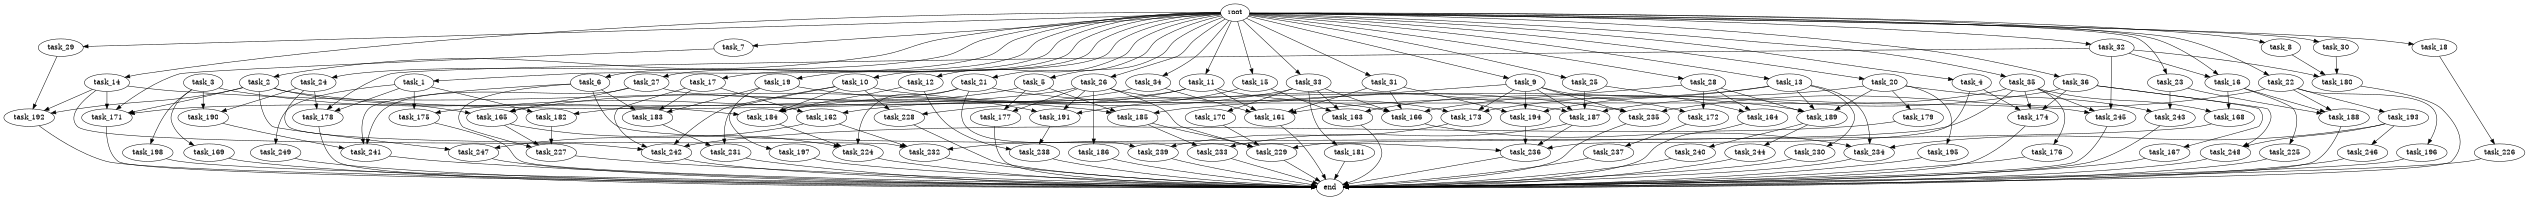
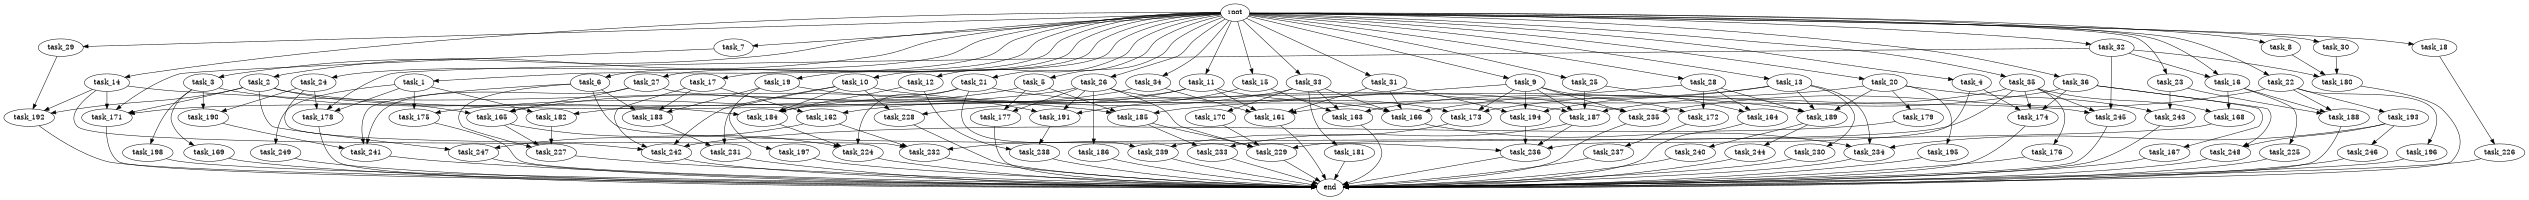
none -> (723, 59)
